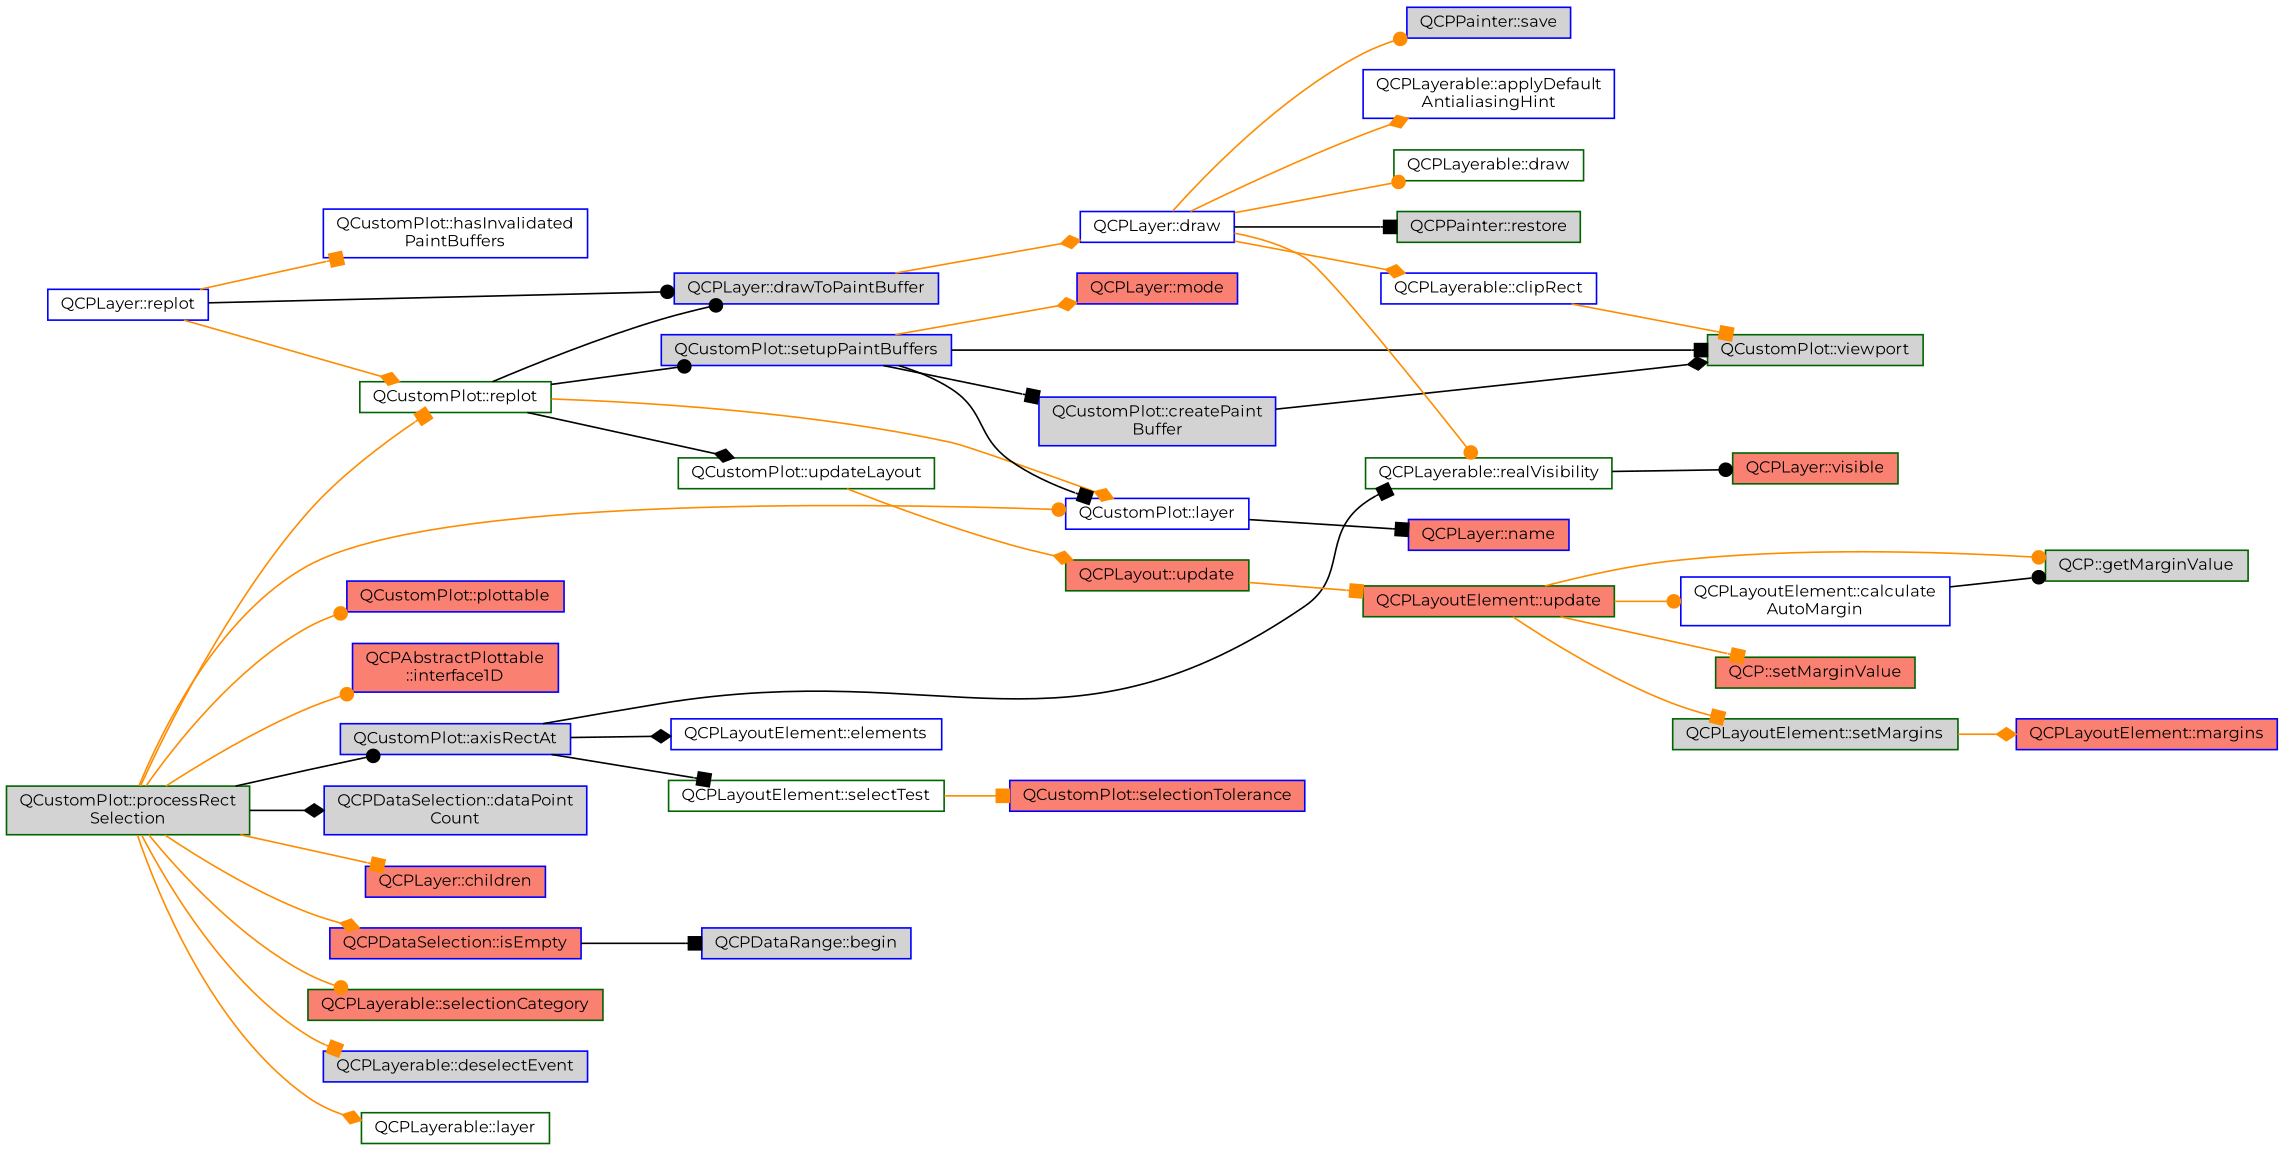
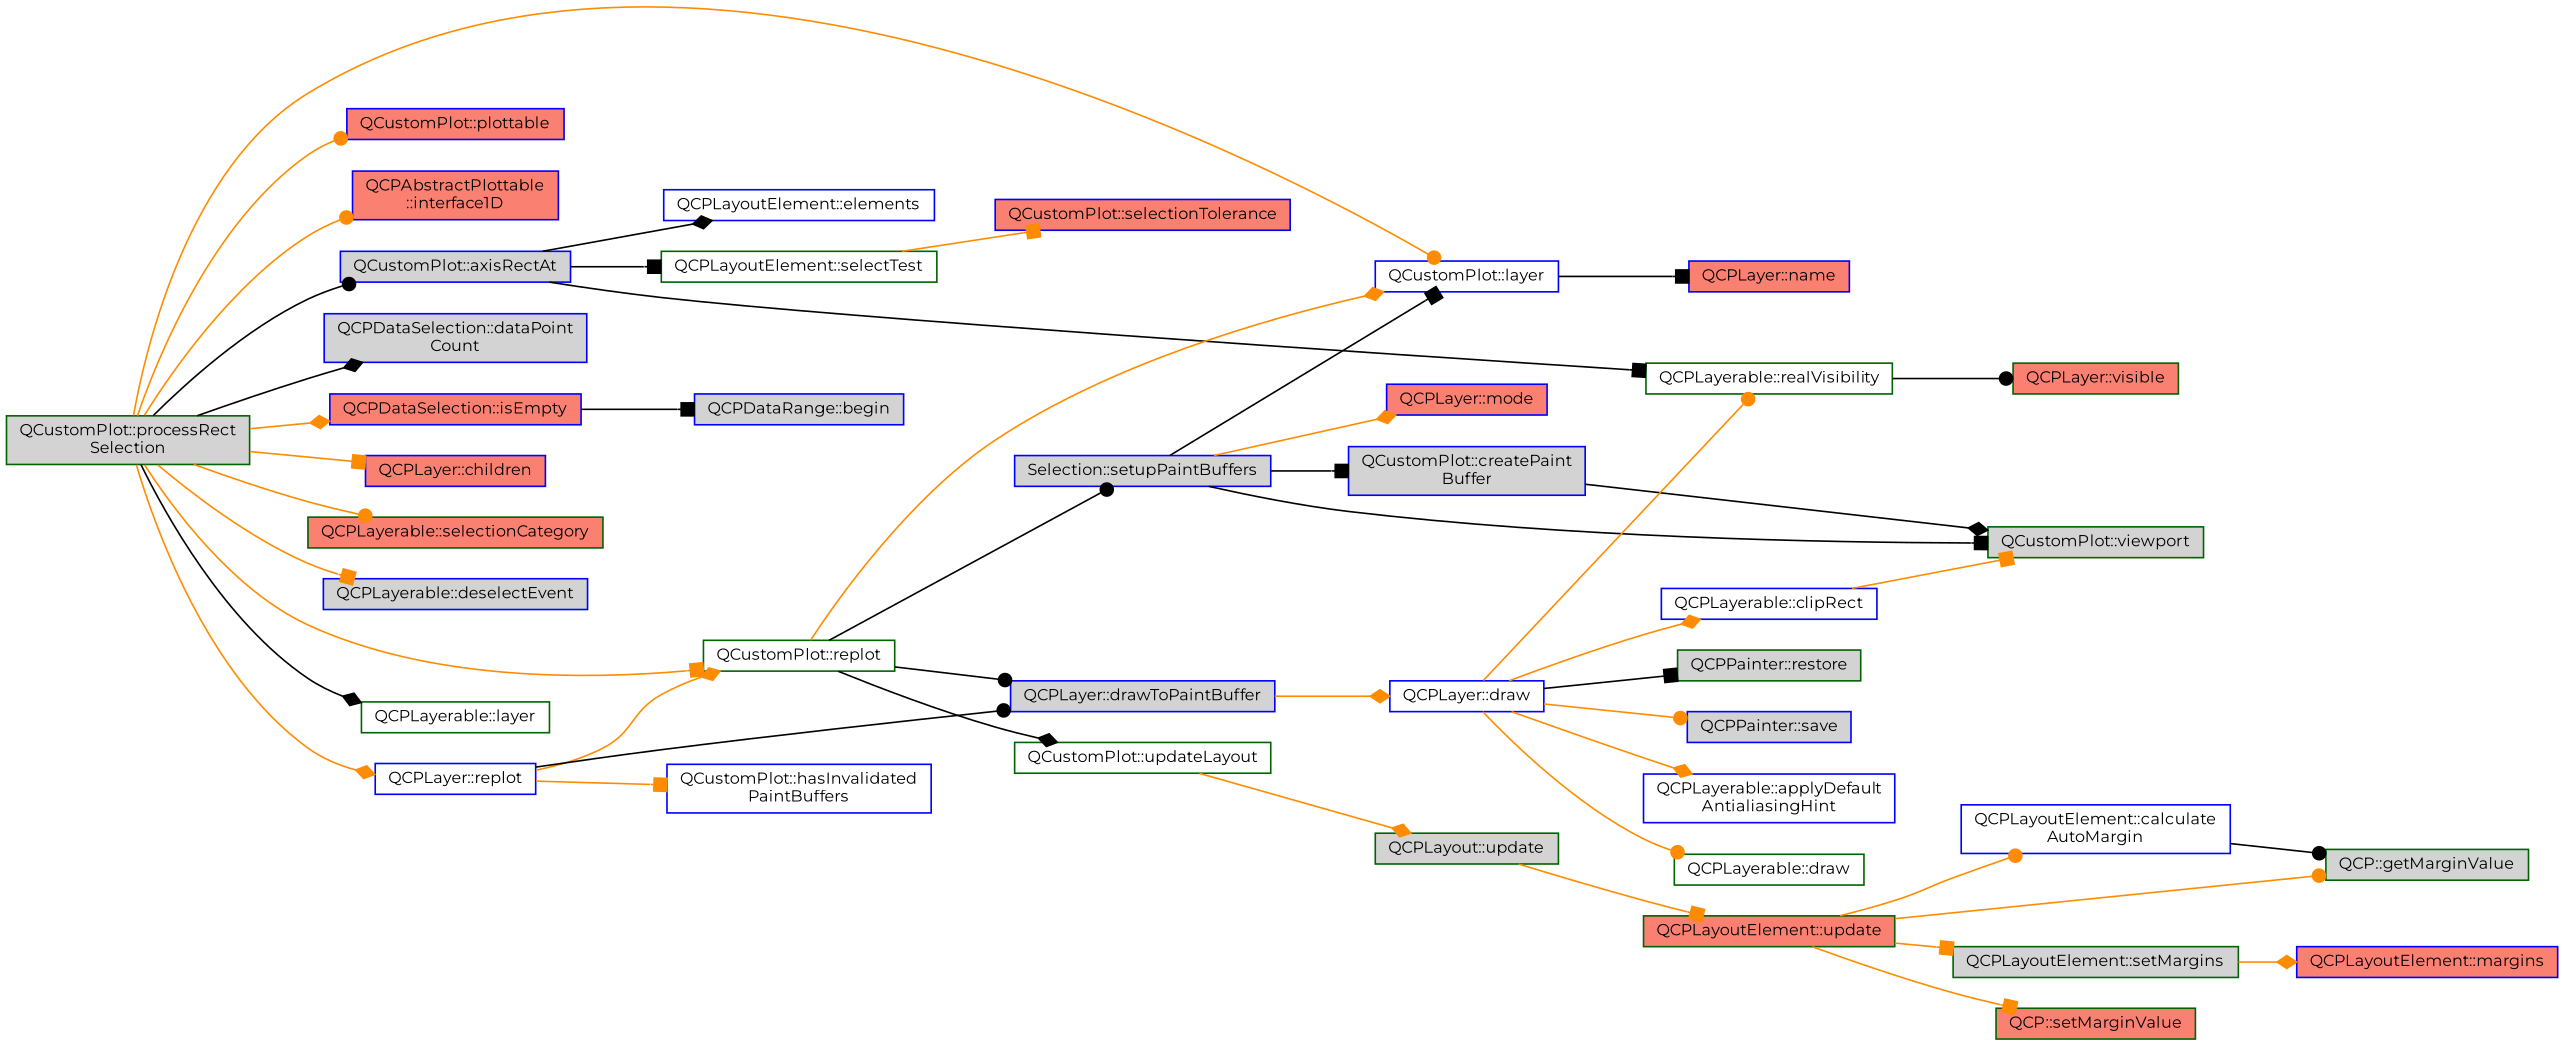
(806, 350) -> (1143, 471)
(1157, 575) -> (1467, 849)
none -> (214, 643)
(214, 995) -> (224, 597)
